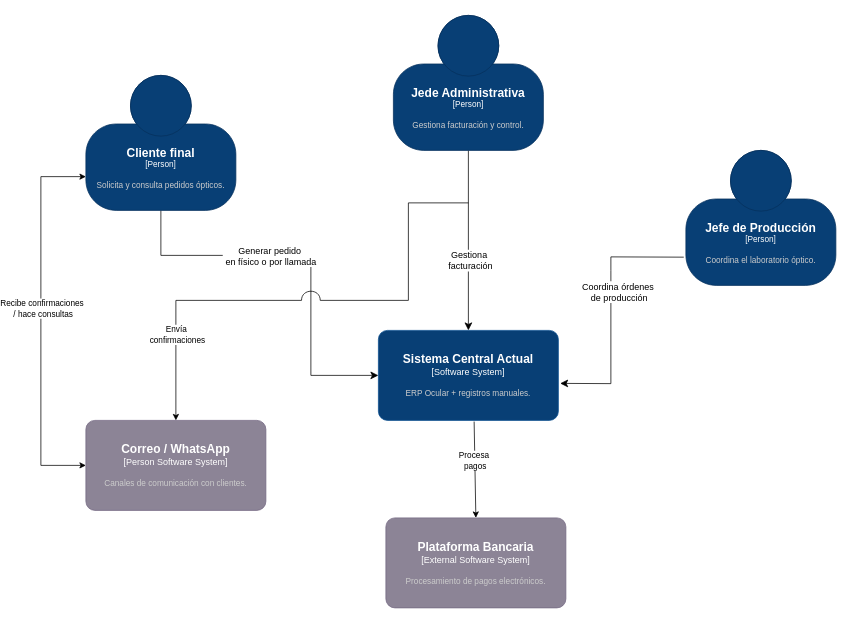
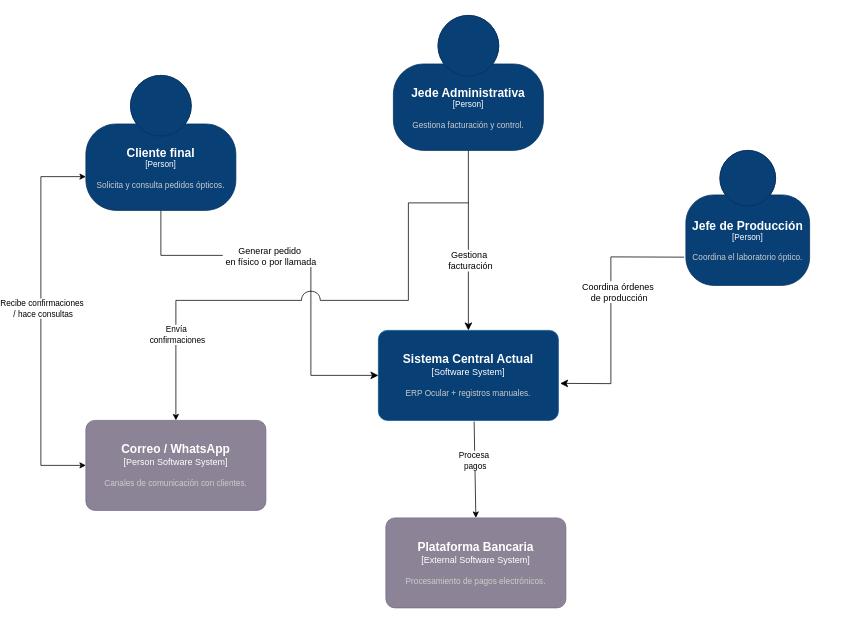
(761, 218) -> (748, 218)
